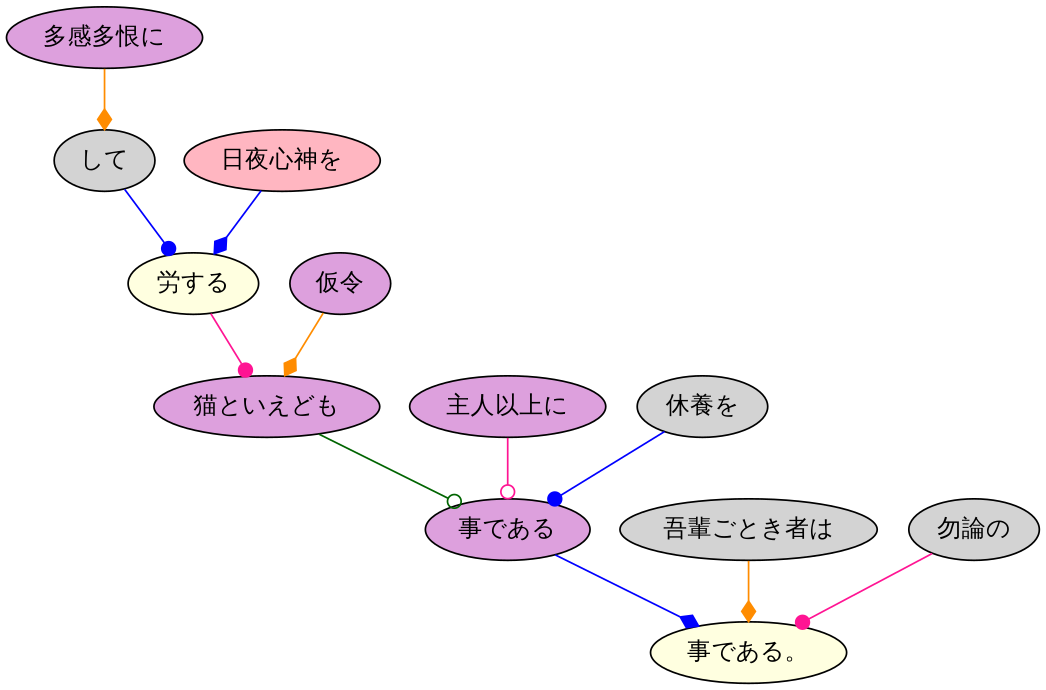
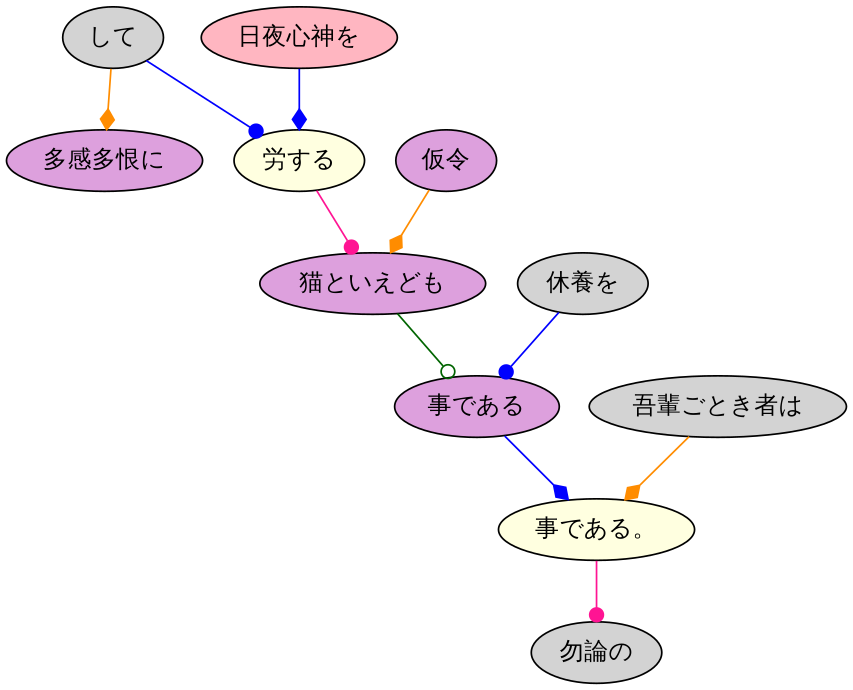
(105, 89) -> (110, 89)
(508, 407) -> none
(870, 586) -> (597, 584)
